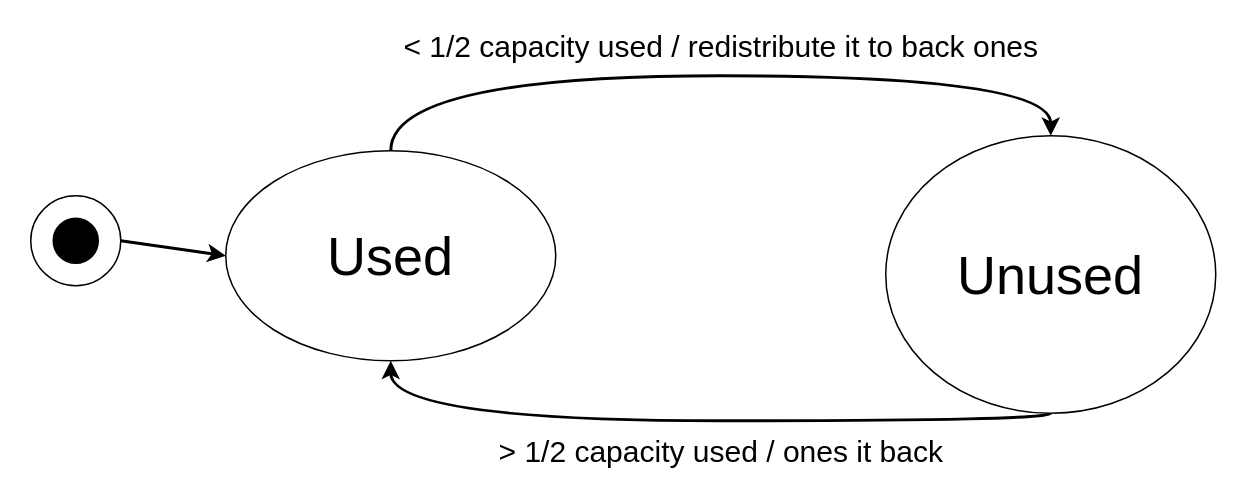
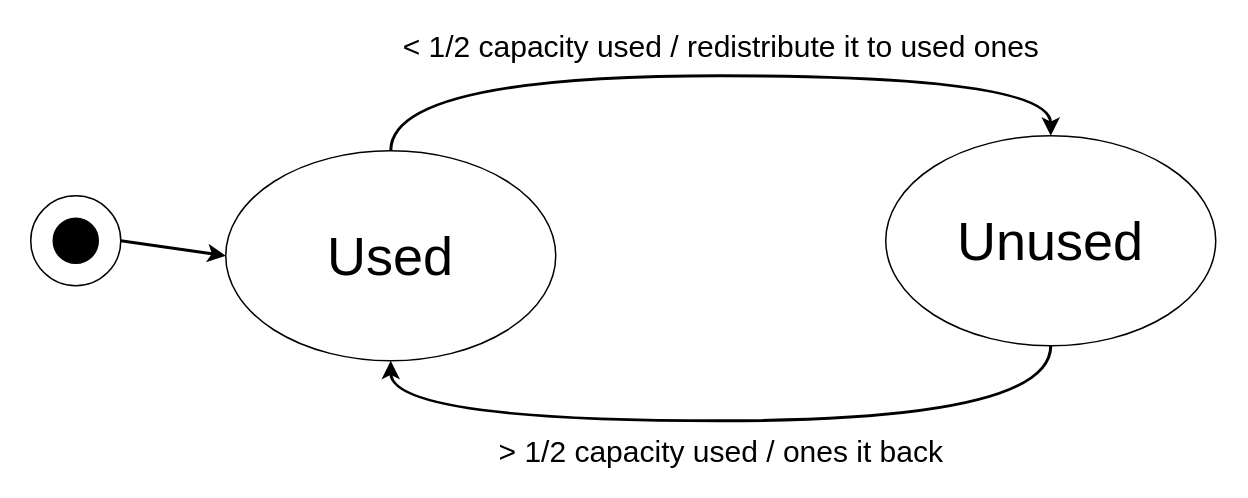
(722, 46) -> (722, 46)
(1051, 275) -> (1051, 241)
